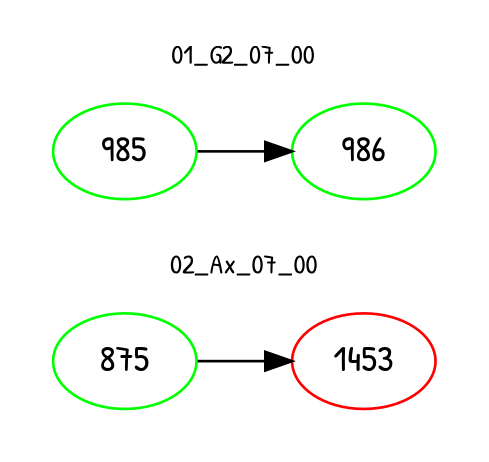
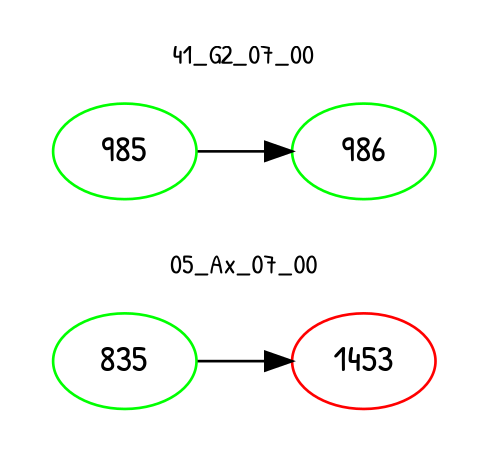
(244, 57) -> (244, 57)
(244, 267) -> (244, 267)
(125, 361) -> (125, 361)
